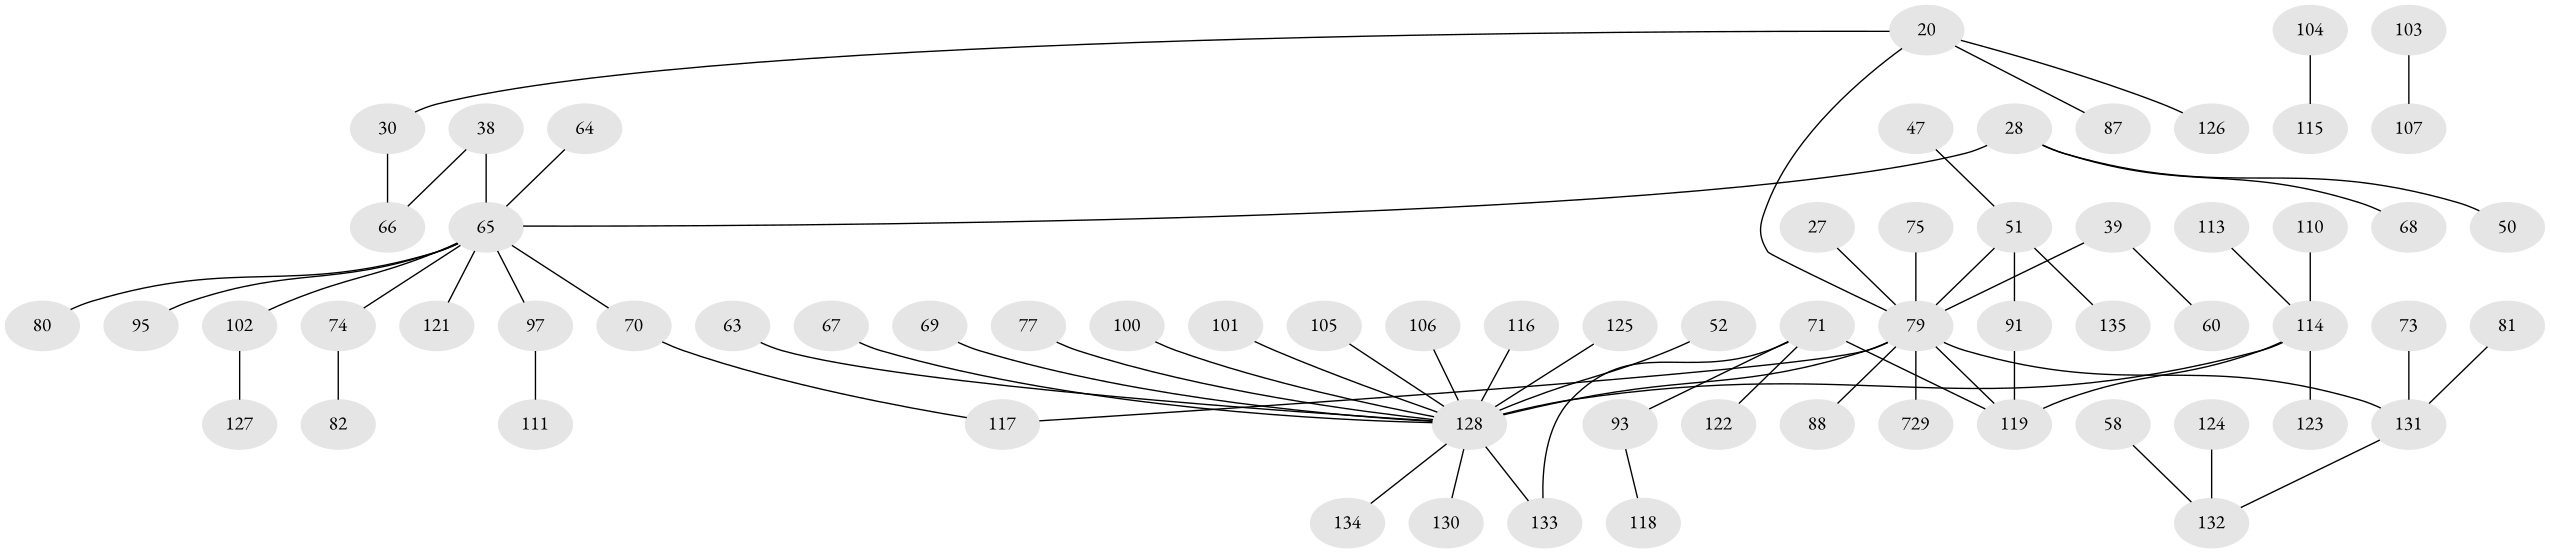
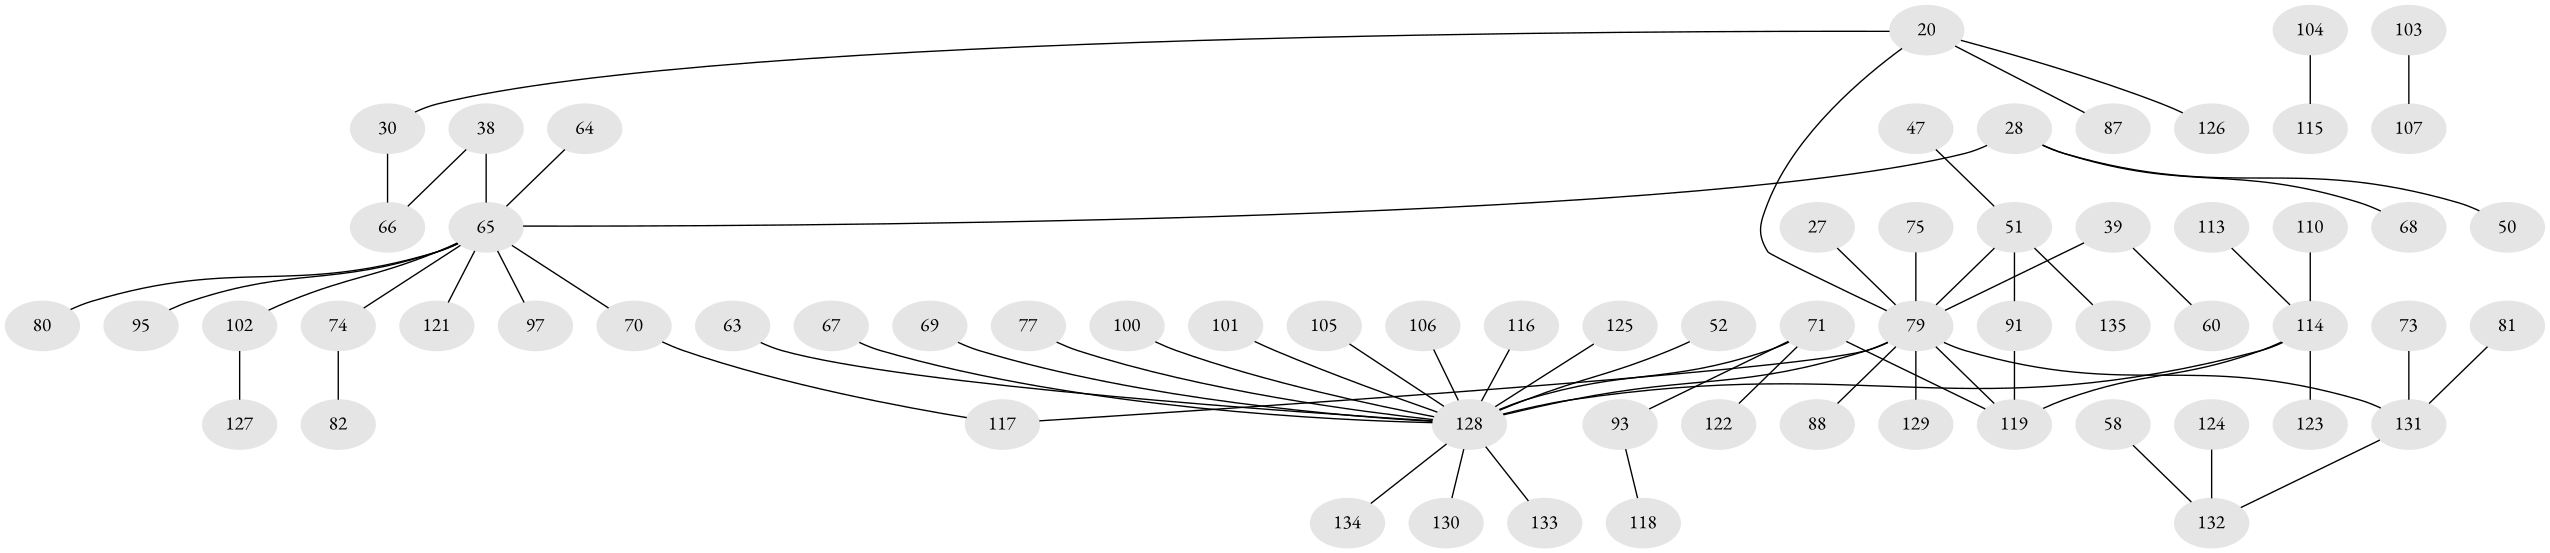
(1665, 362) -> (1644, 376)
(535, 425) -> none
(1916, 425) -> (1916, 425)
